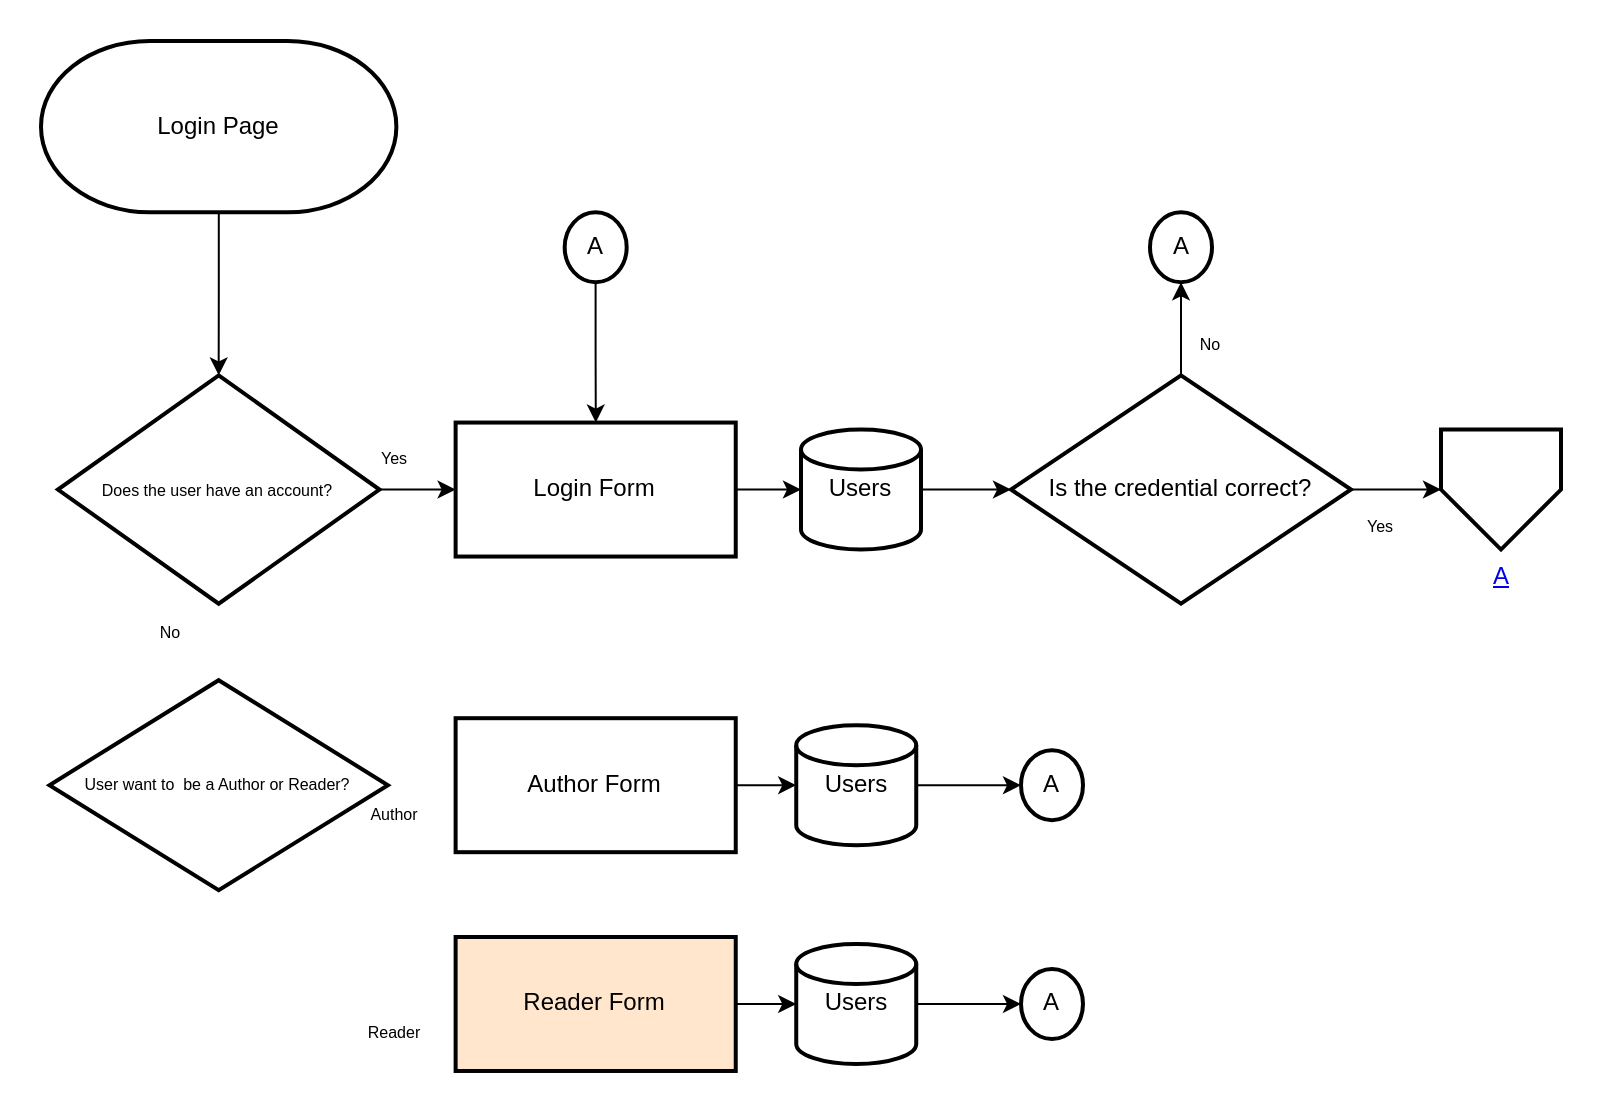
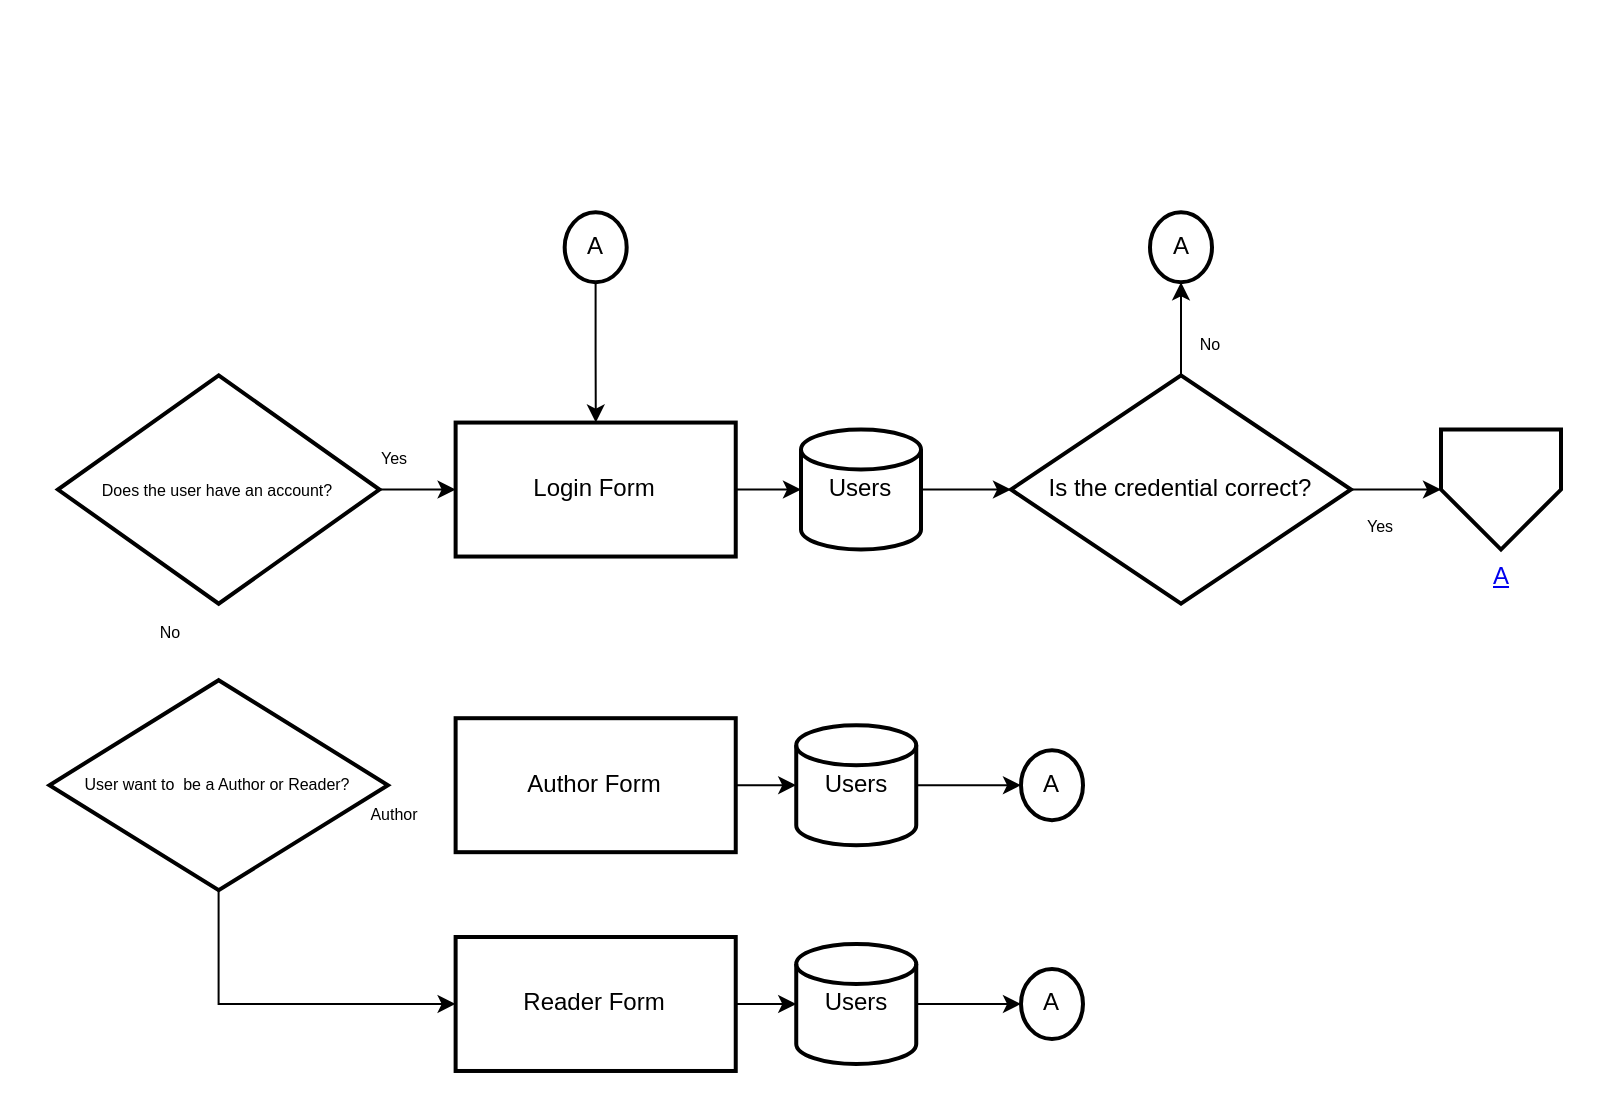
(219, 127) -> none
(219, 287) -> none
none -> (274, 1004)
(596, 1004) -> (596, 1004)
(396, 1034) -> none
